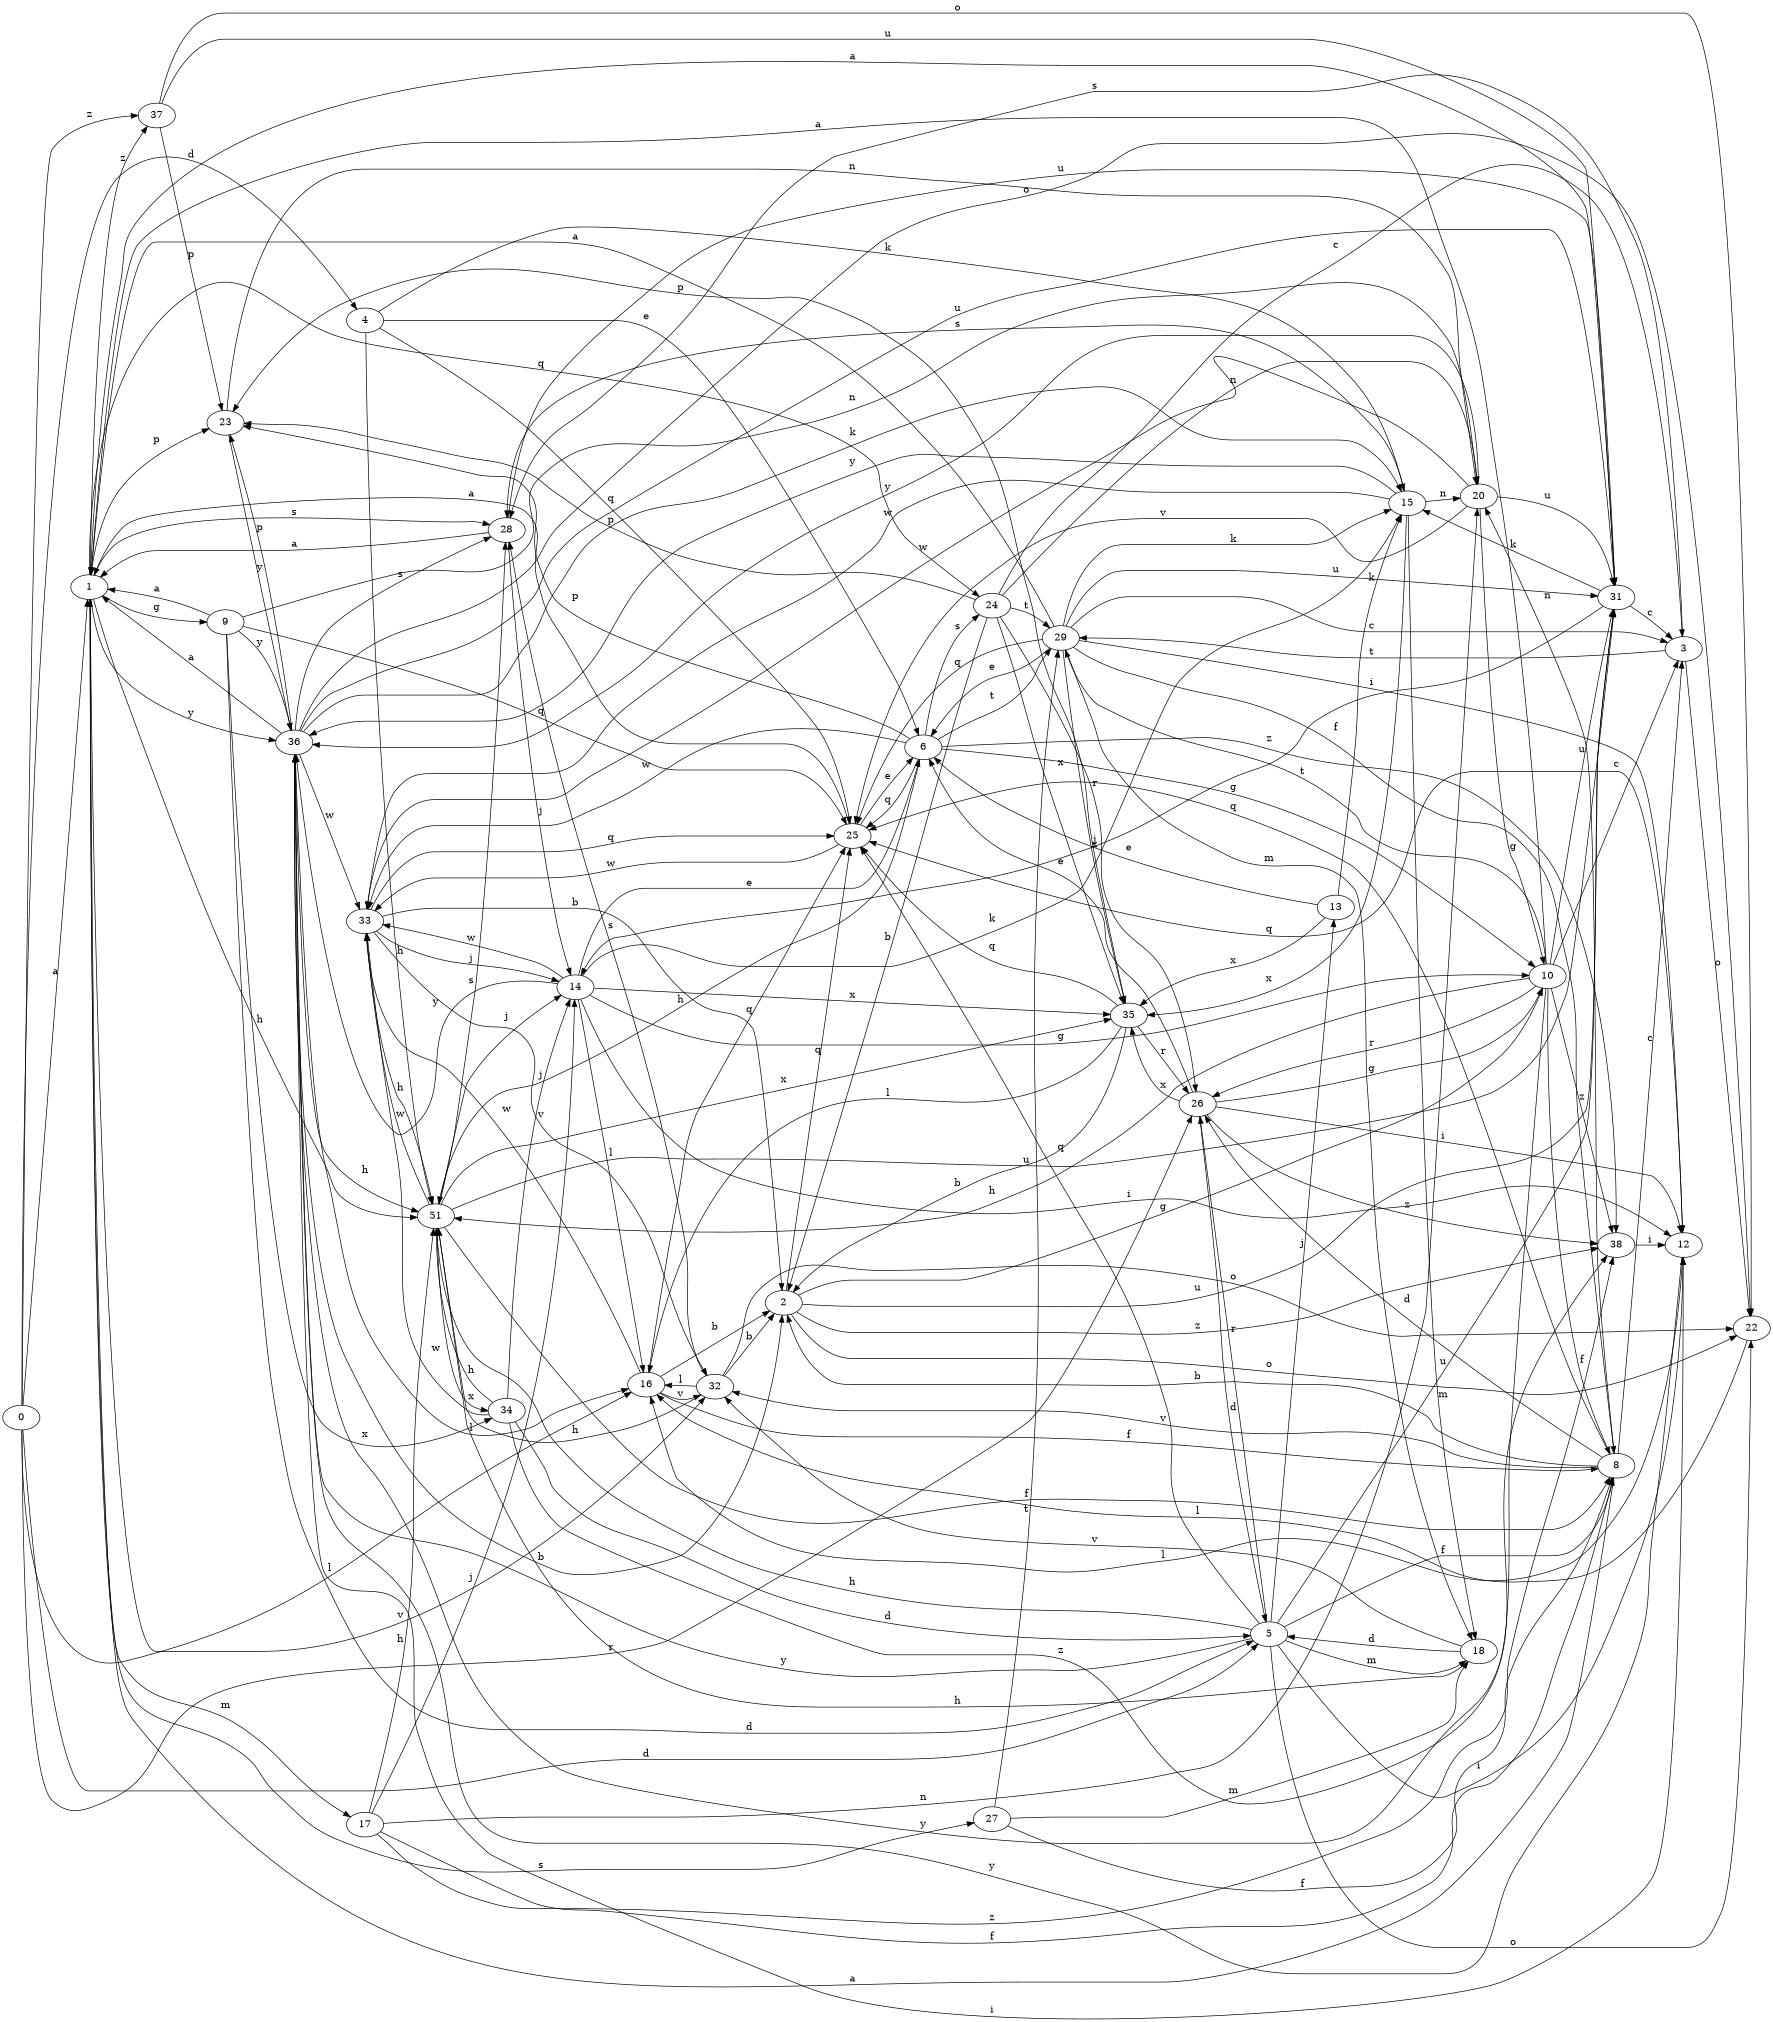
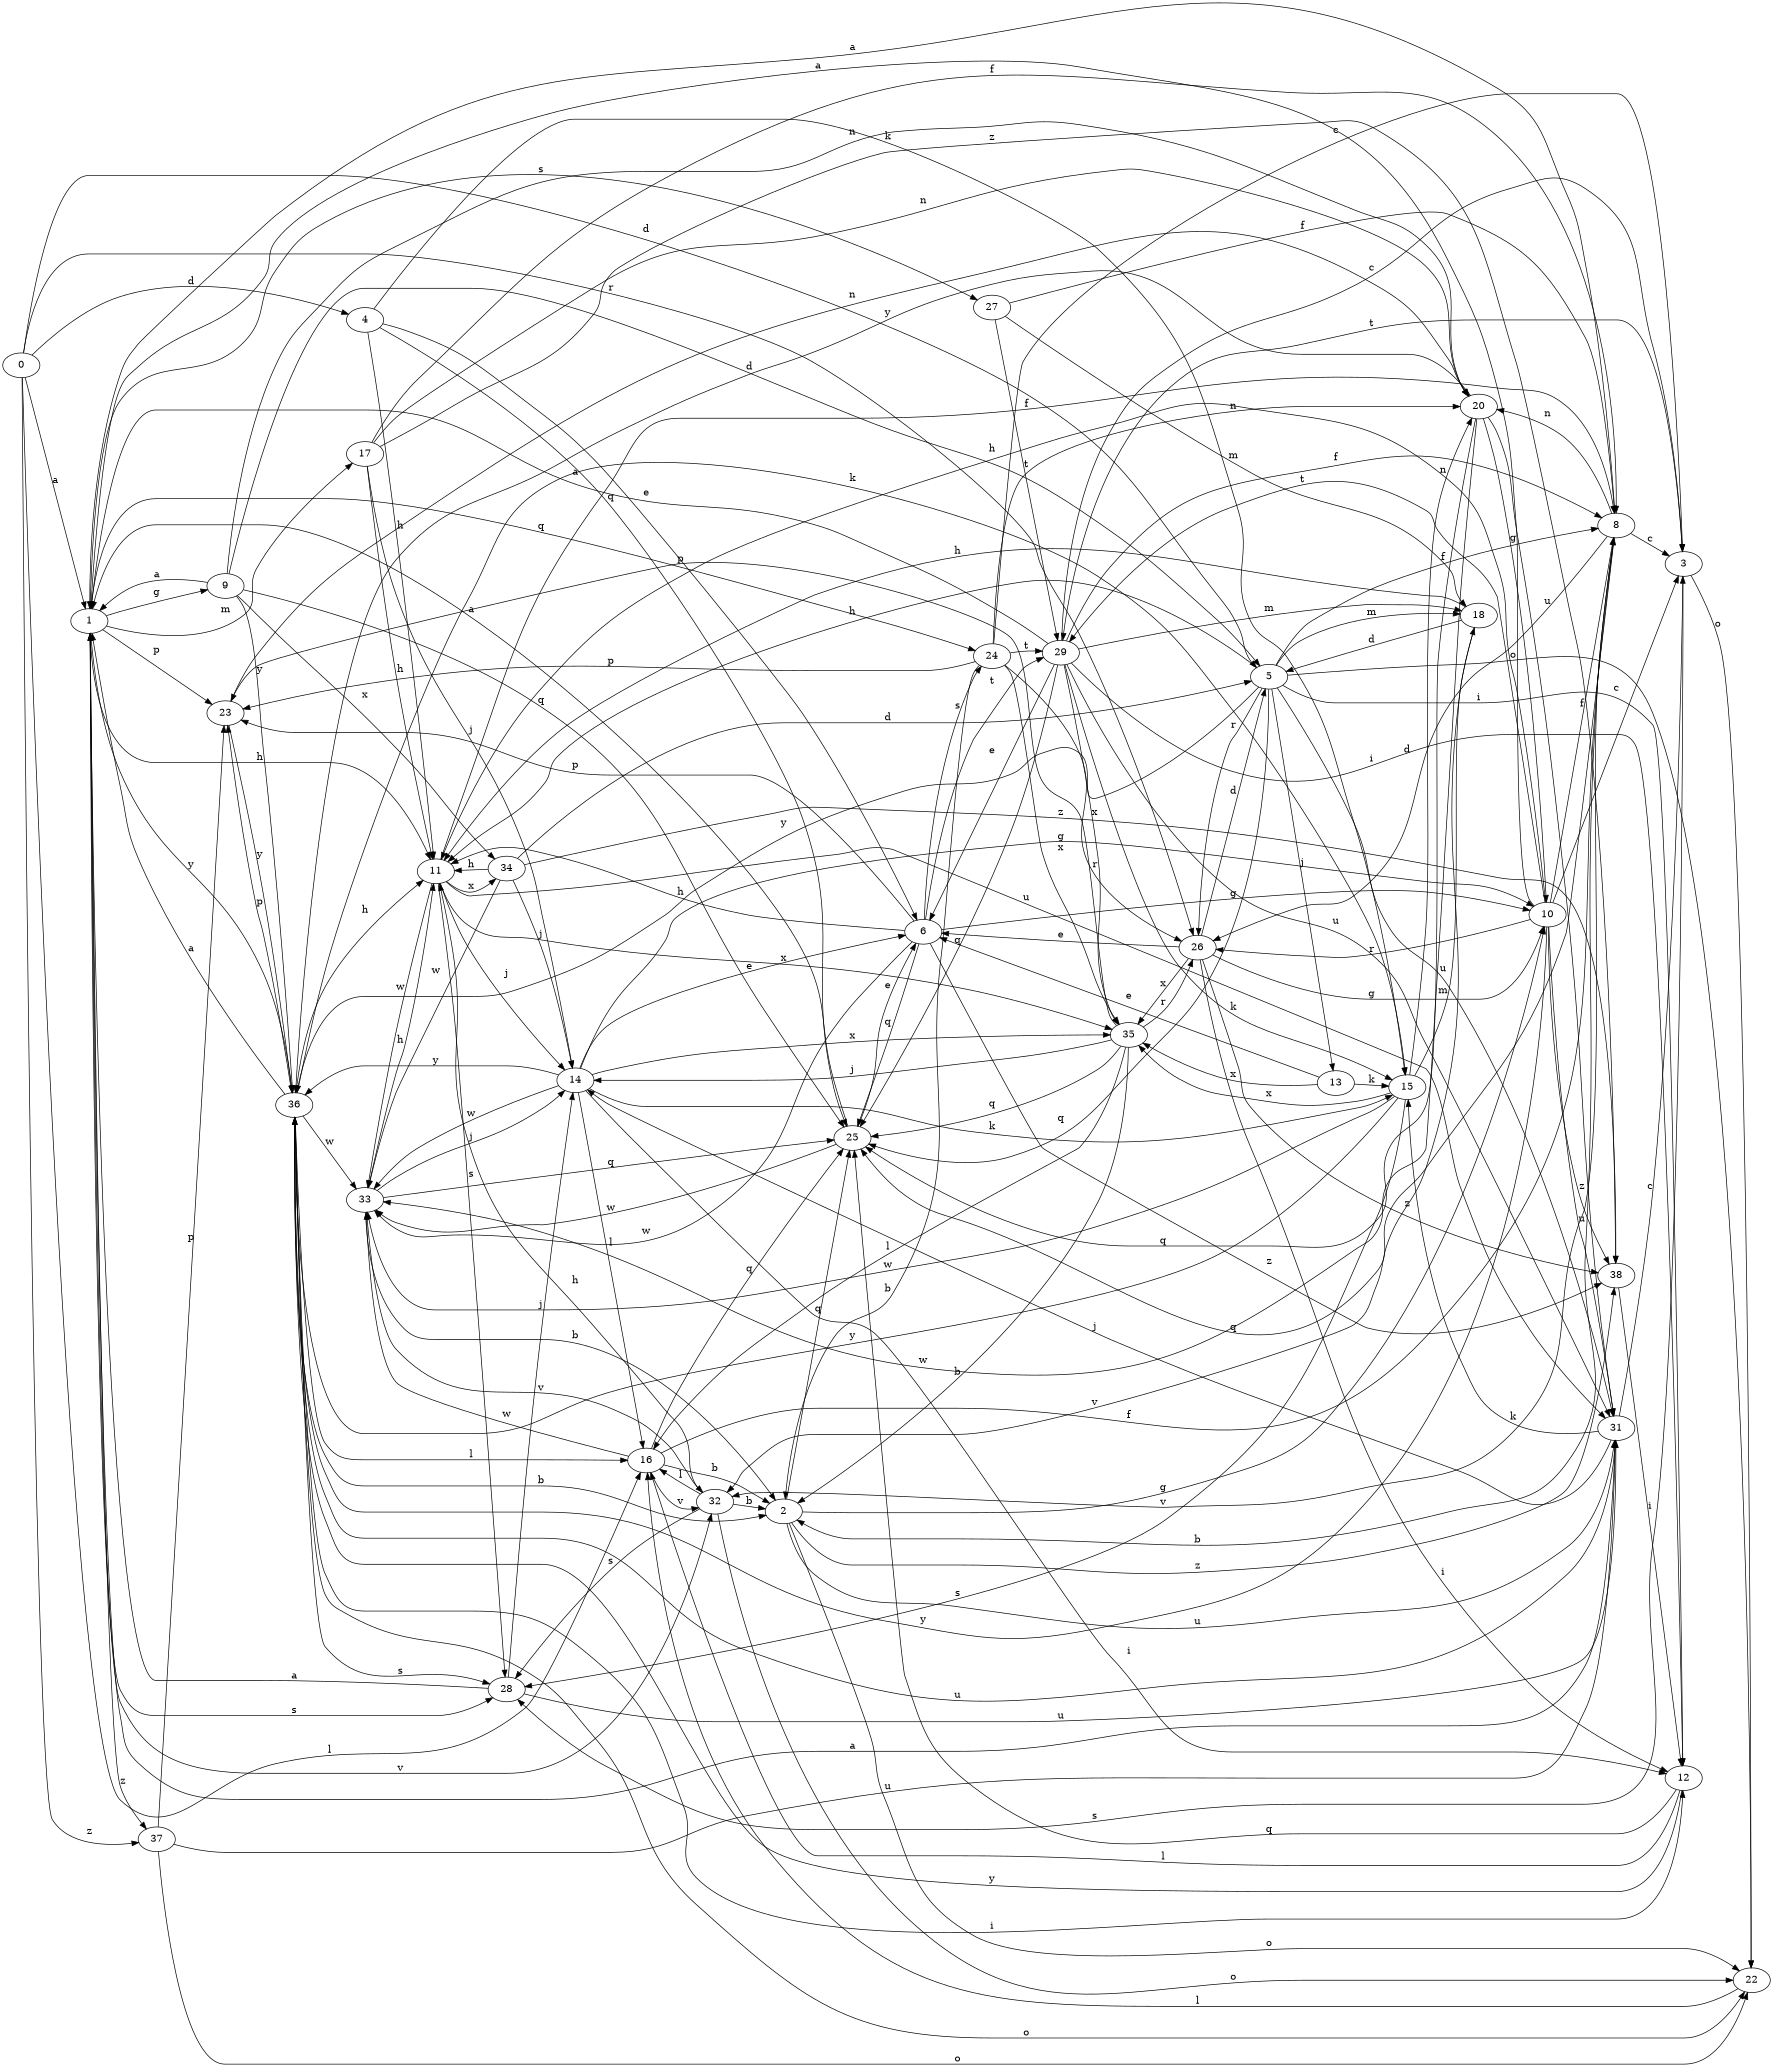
(1163, 513) -> (1163, 1241)
none -> (858, 1076)
(436, 1216) -> (436, 871)
